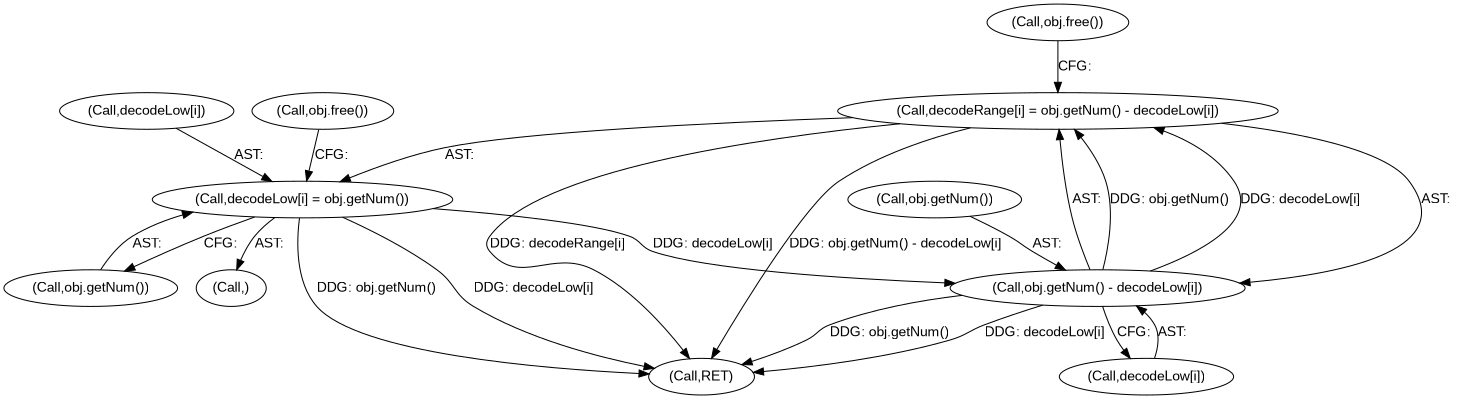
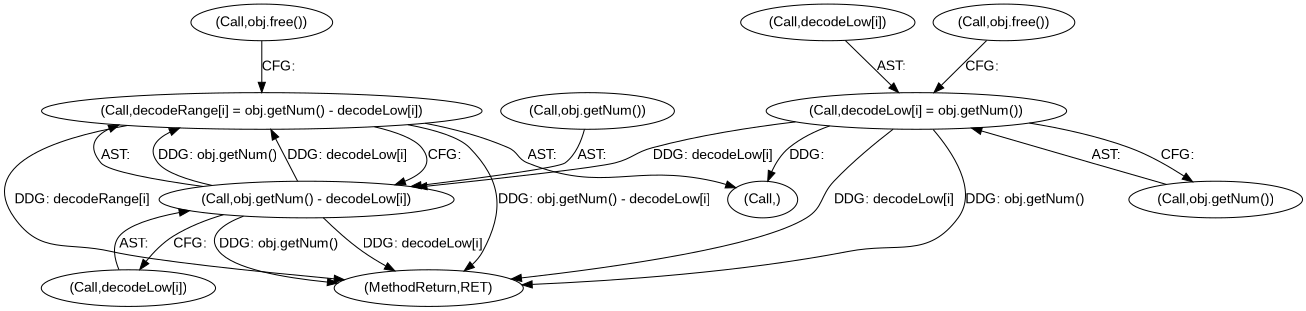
(598, 131) -> (578, 176)
(1438, 200) -> (447, 155)
(271, 244) -> (809, 155)
(702, 377) -> (429, 288)
